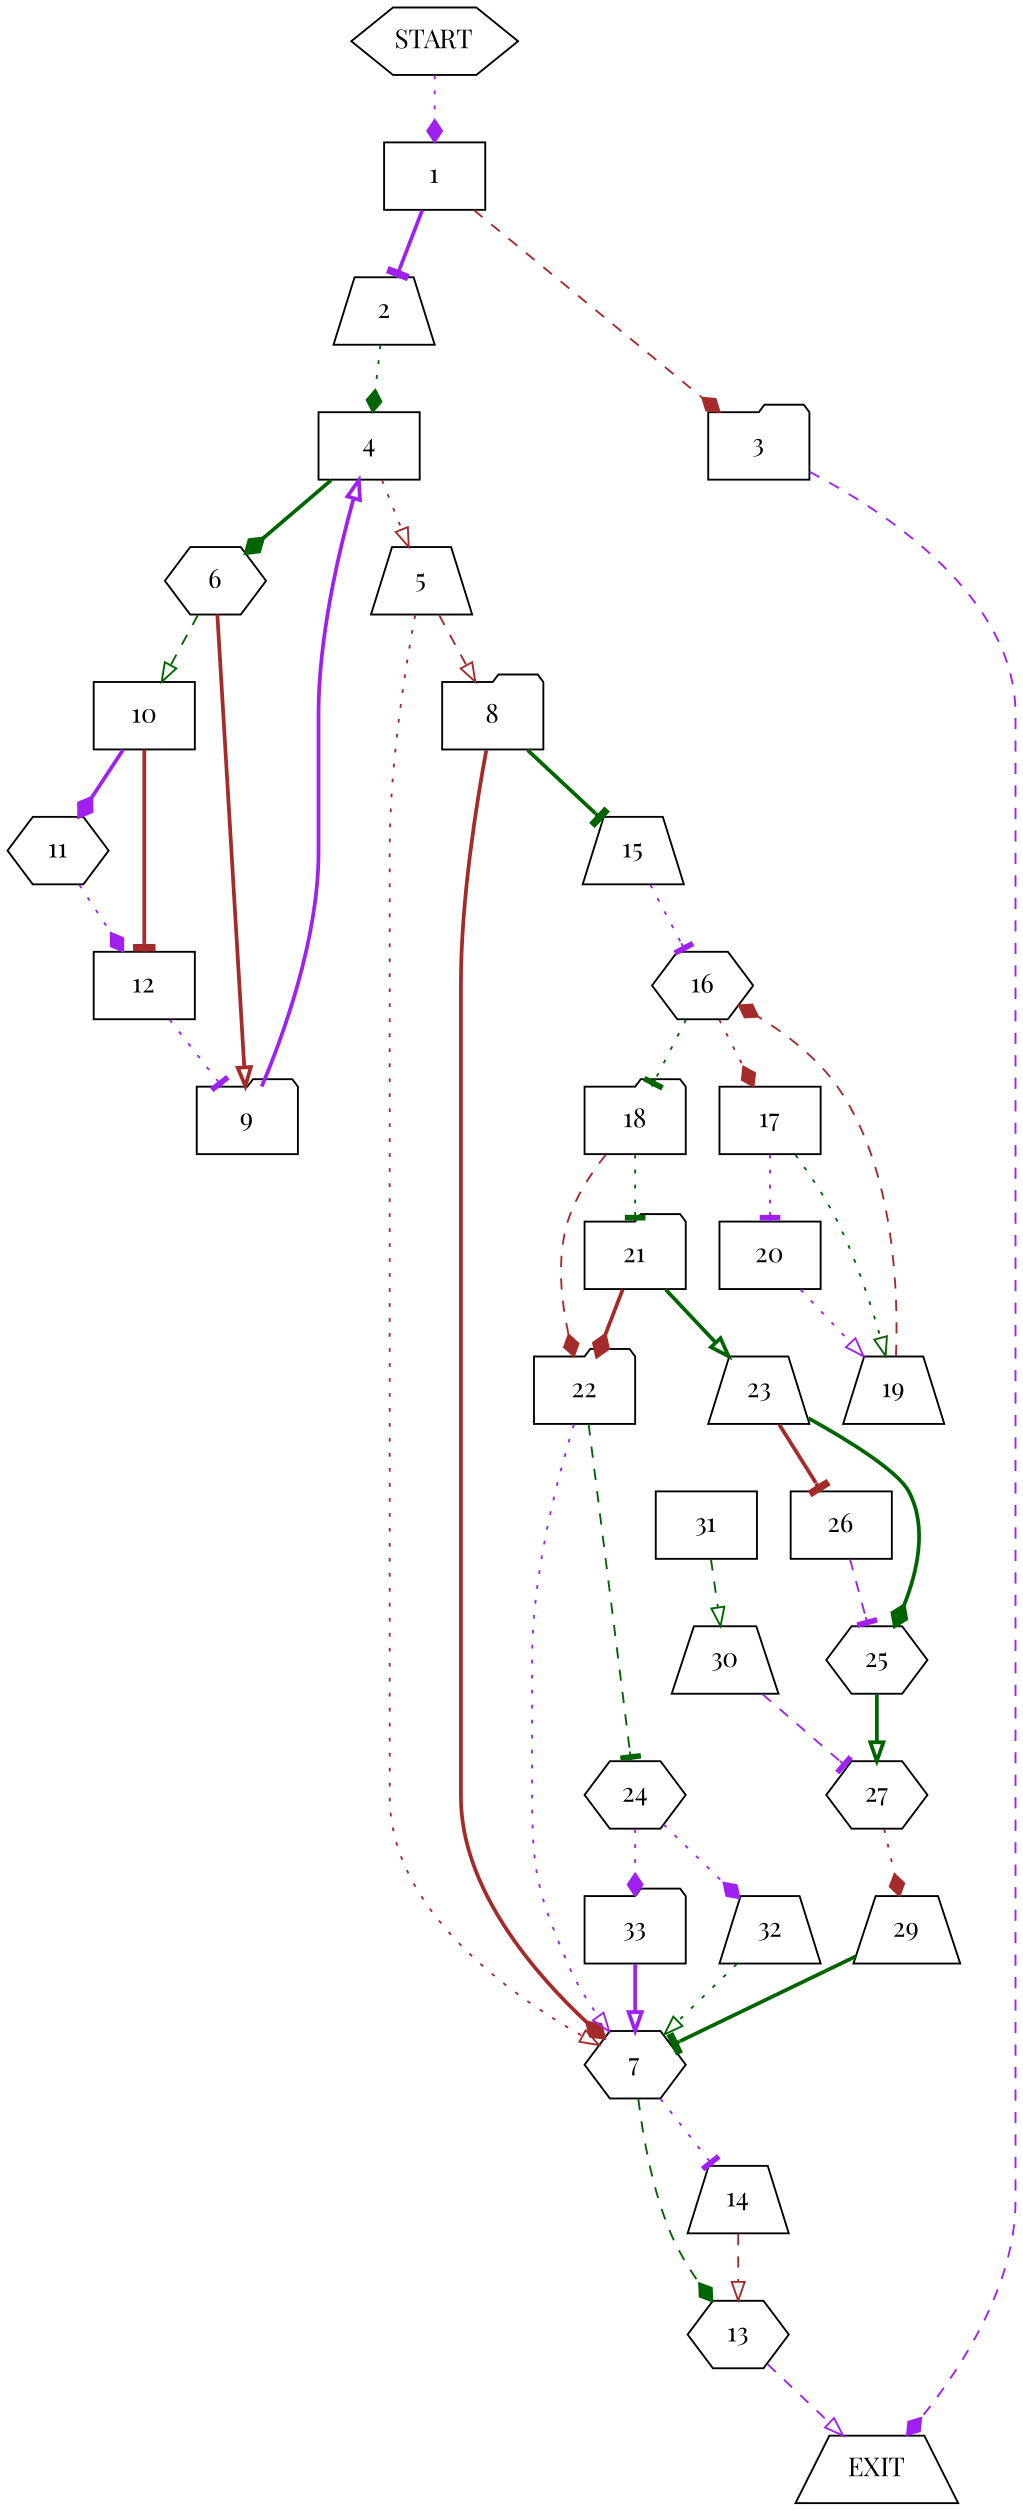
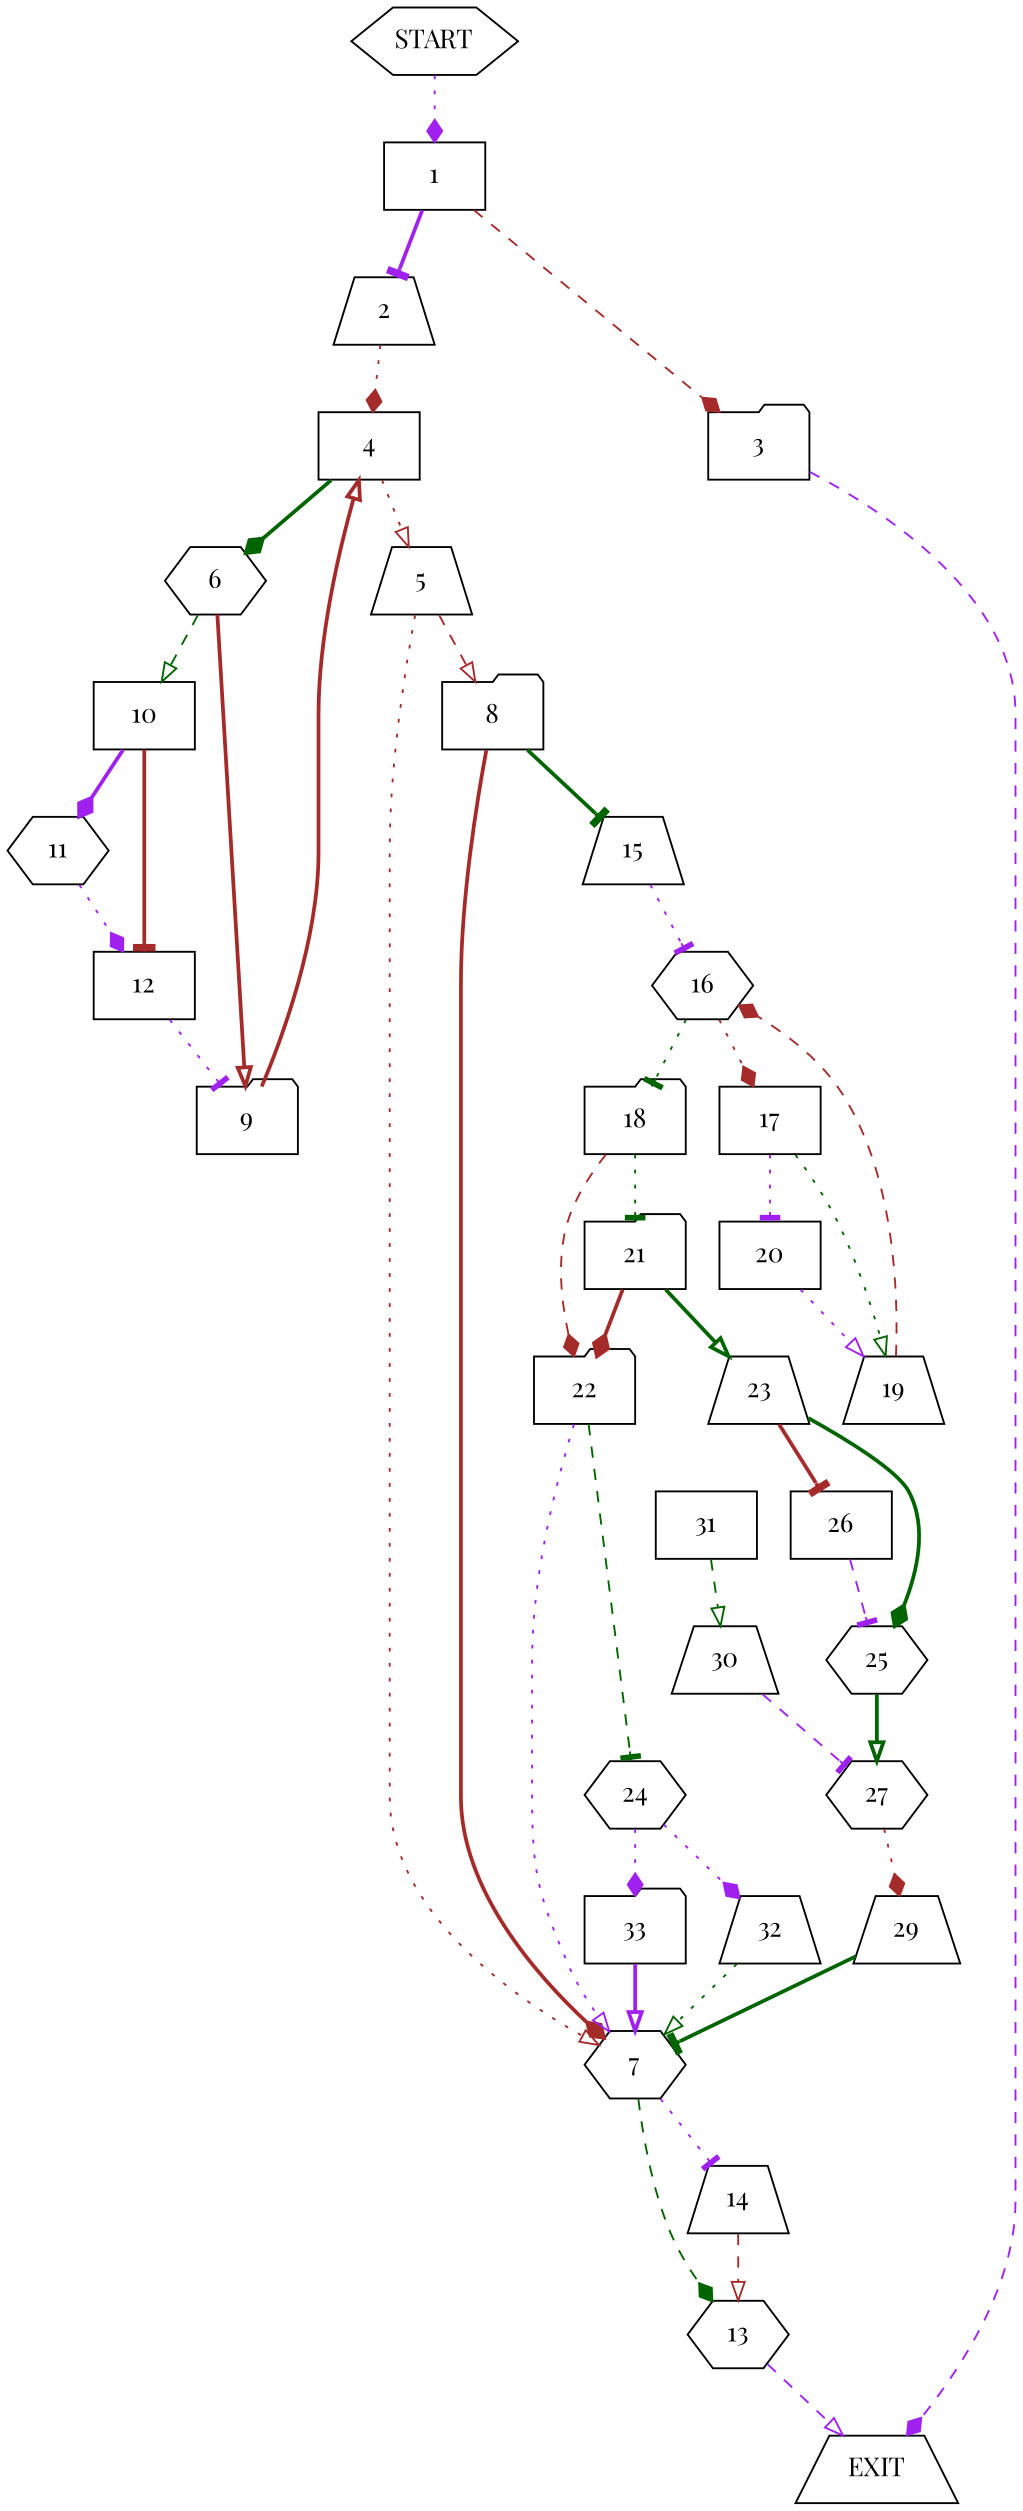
(378, 367) -> (378, 367)
(319, 795) -> (319, 795)
